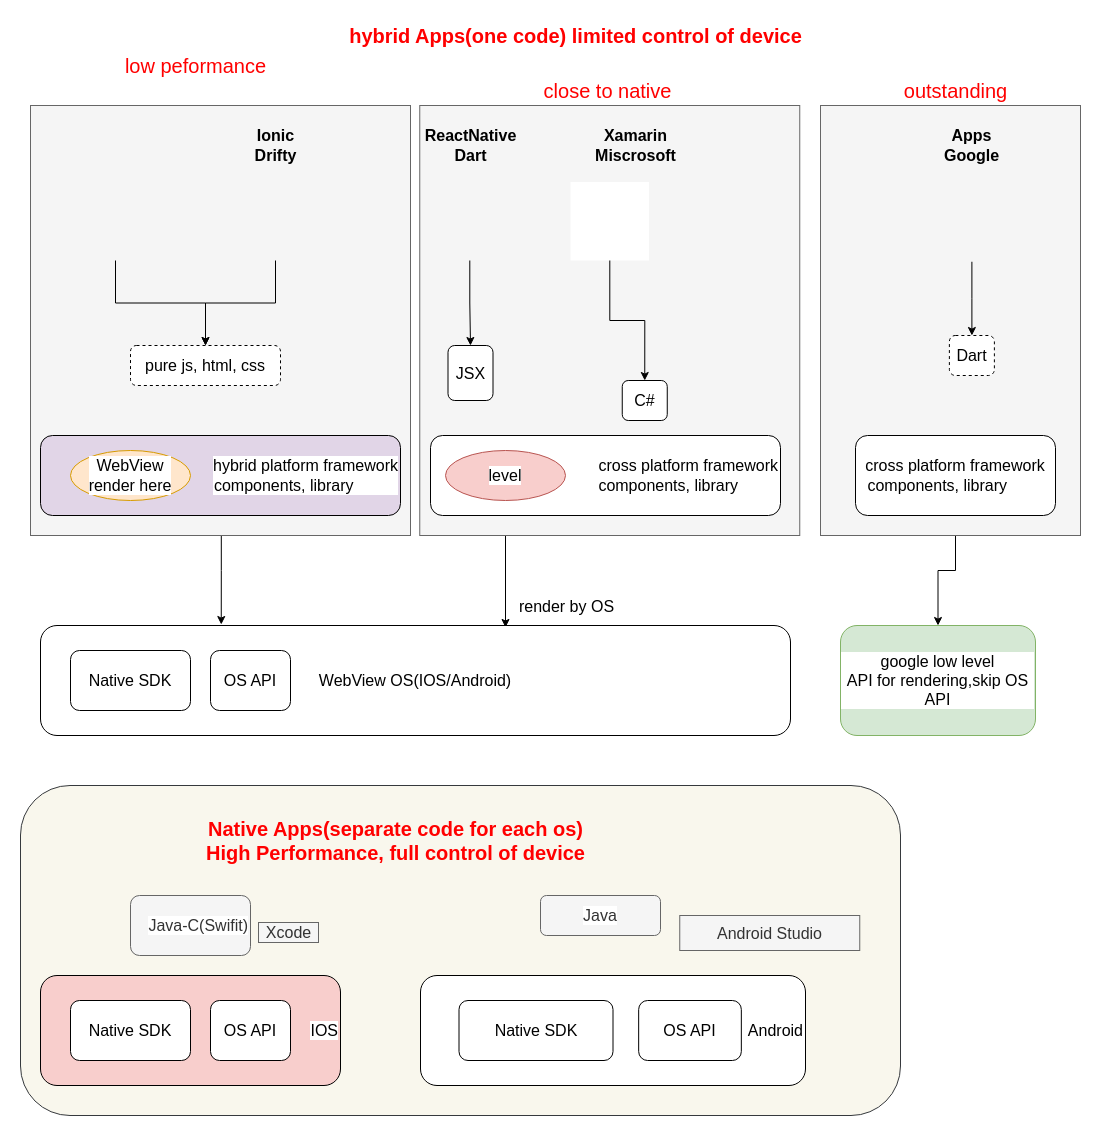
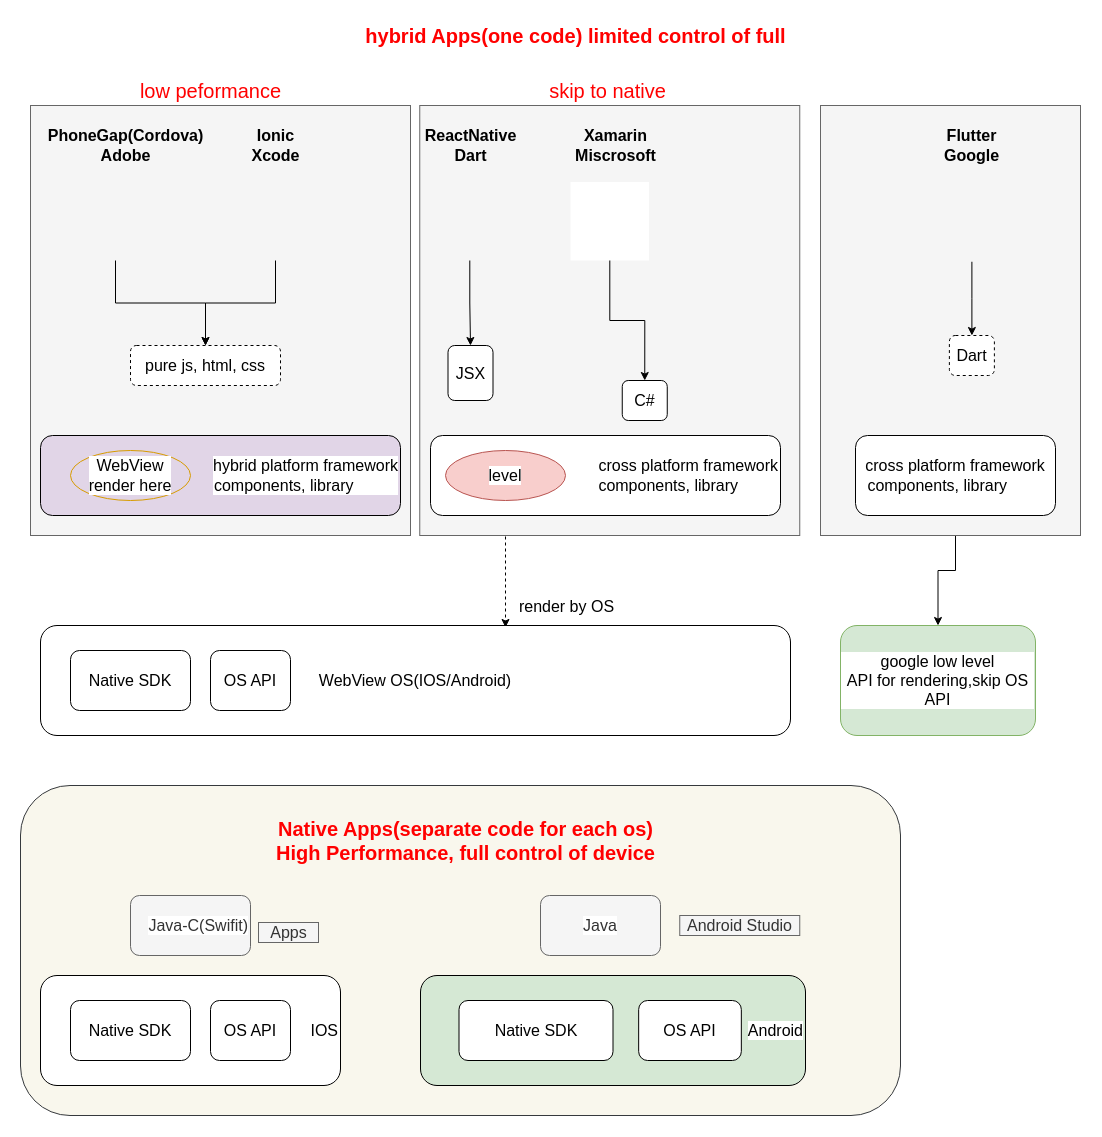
(576, 36) -> (576, 36)
(196, 66) -> (211, 91)
(608, 91) -> (608, 91)
(956, 91) -> none
none -> (126, 146)
(276, 146) -> (276, 146)
(636, 146) -> (616, 146)
(972, 146) -> (972, 146)
(131, 476) -> (131, 476)
(221, 576) -> none
(506, 577) -> (506, 577)
(396, 841) -> (466, 841)
(601, 916) -> (601, 926)
(289, 933) -> (289, 933)
(770, 933) -> (740, 926)
(325, 1031) -> (325, 1031)
(774, 1031) -> (774, 1031)
